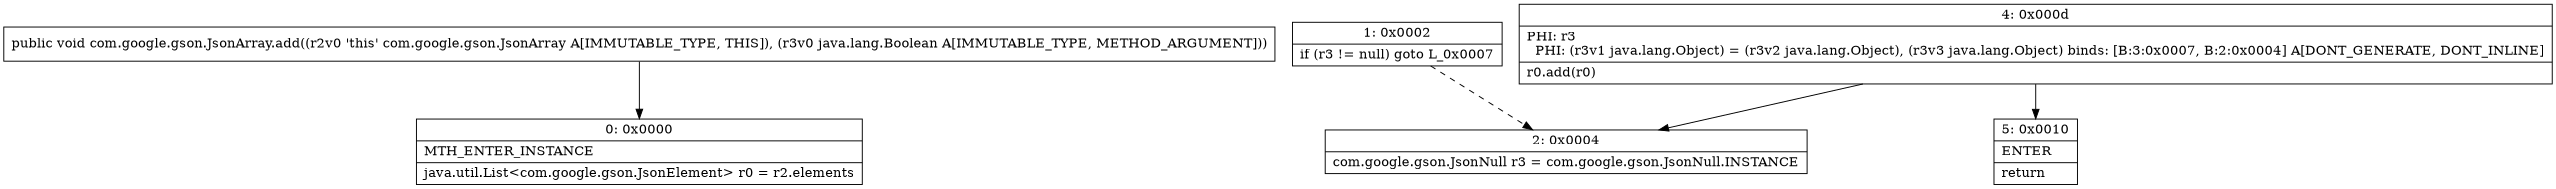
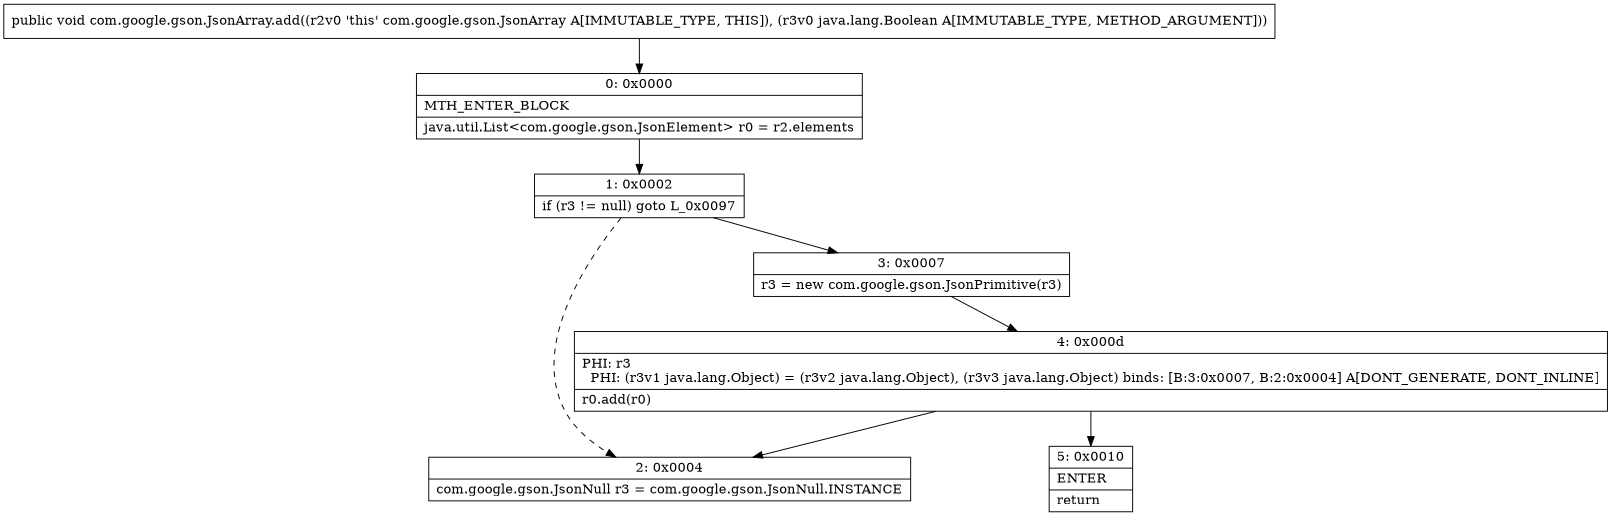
(1397, 55) -> (639, 206)
(509, 151) -> (497, 106)
none -> (639, 152)
none -> (912, 275)
